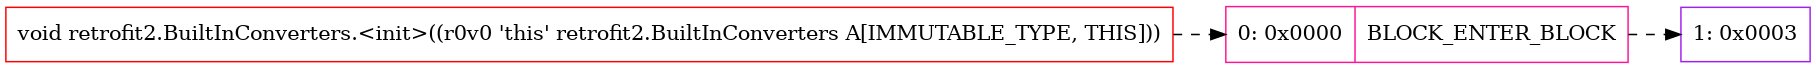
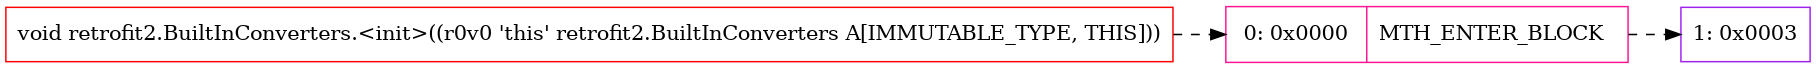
(1492, 34) -> (1492, 34)
